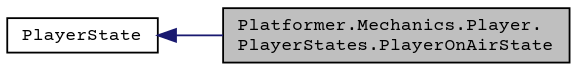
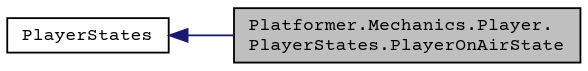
(83, 35) -> (88, 35)
